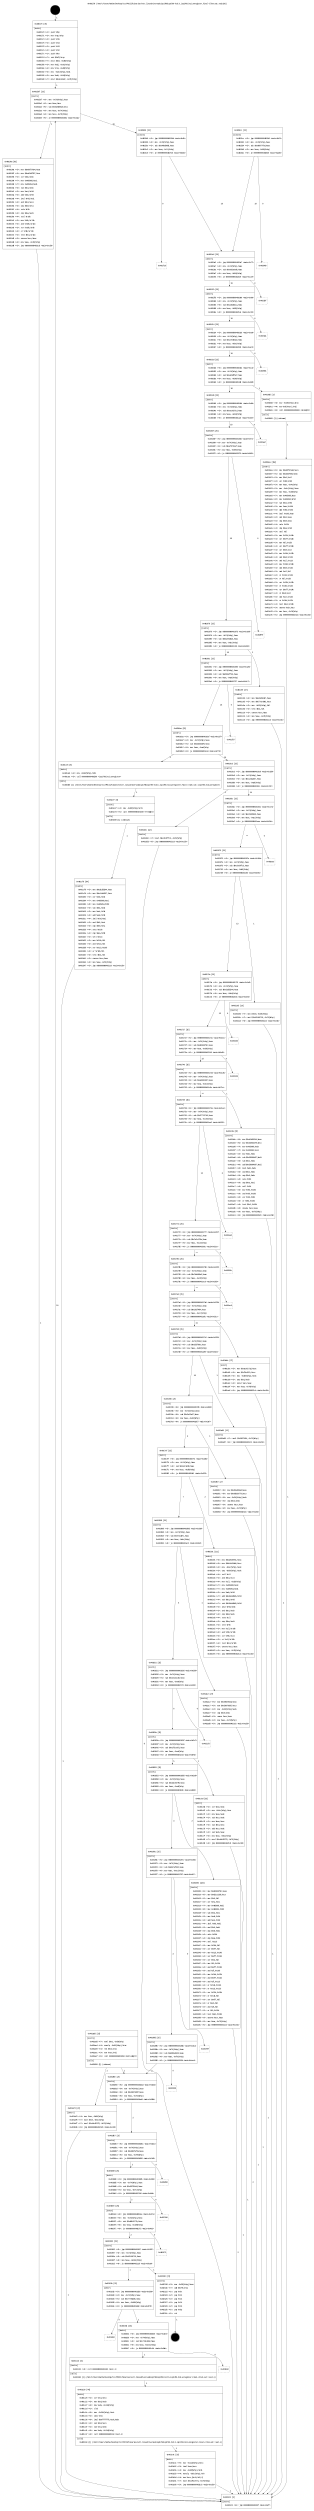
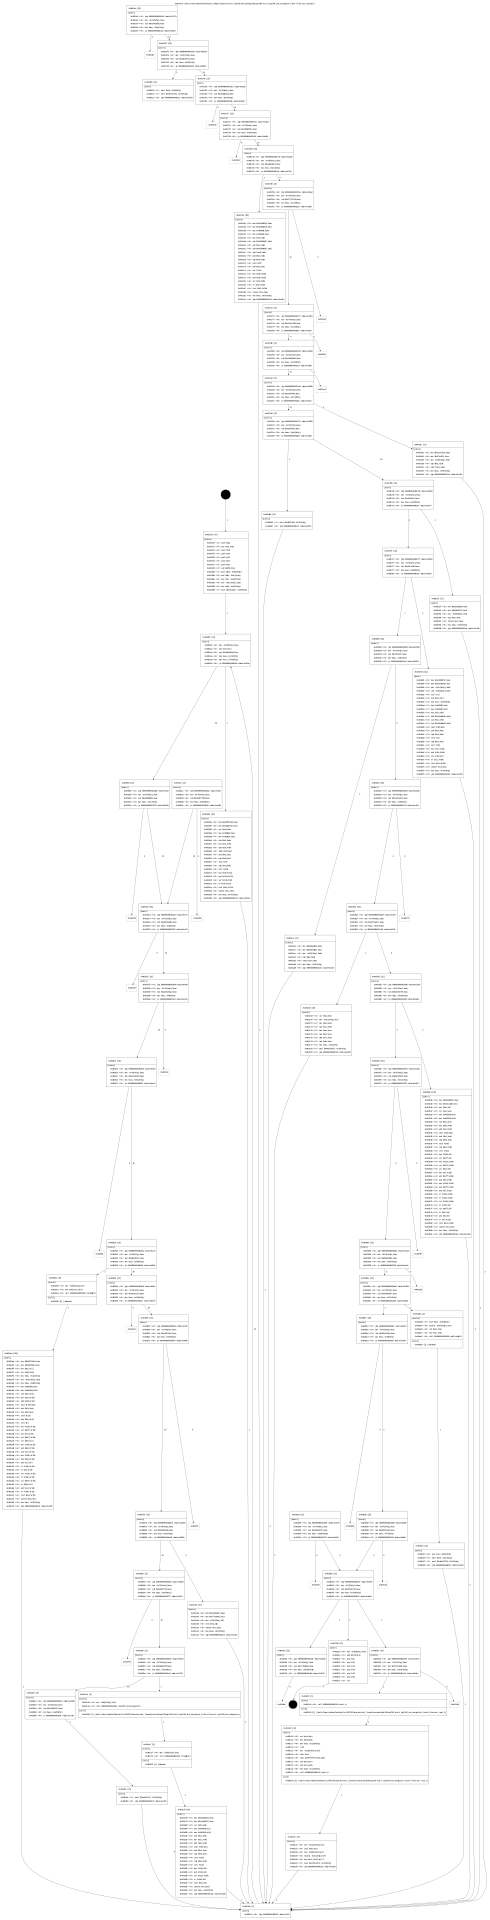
(249, 792) -> none
(277, 1759) -> none
(122, 2070) -> (408, 1307)
(130, 2199) -> (366, 1555)
(135, 2316) -> (371, 1623)
